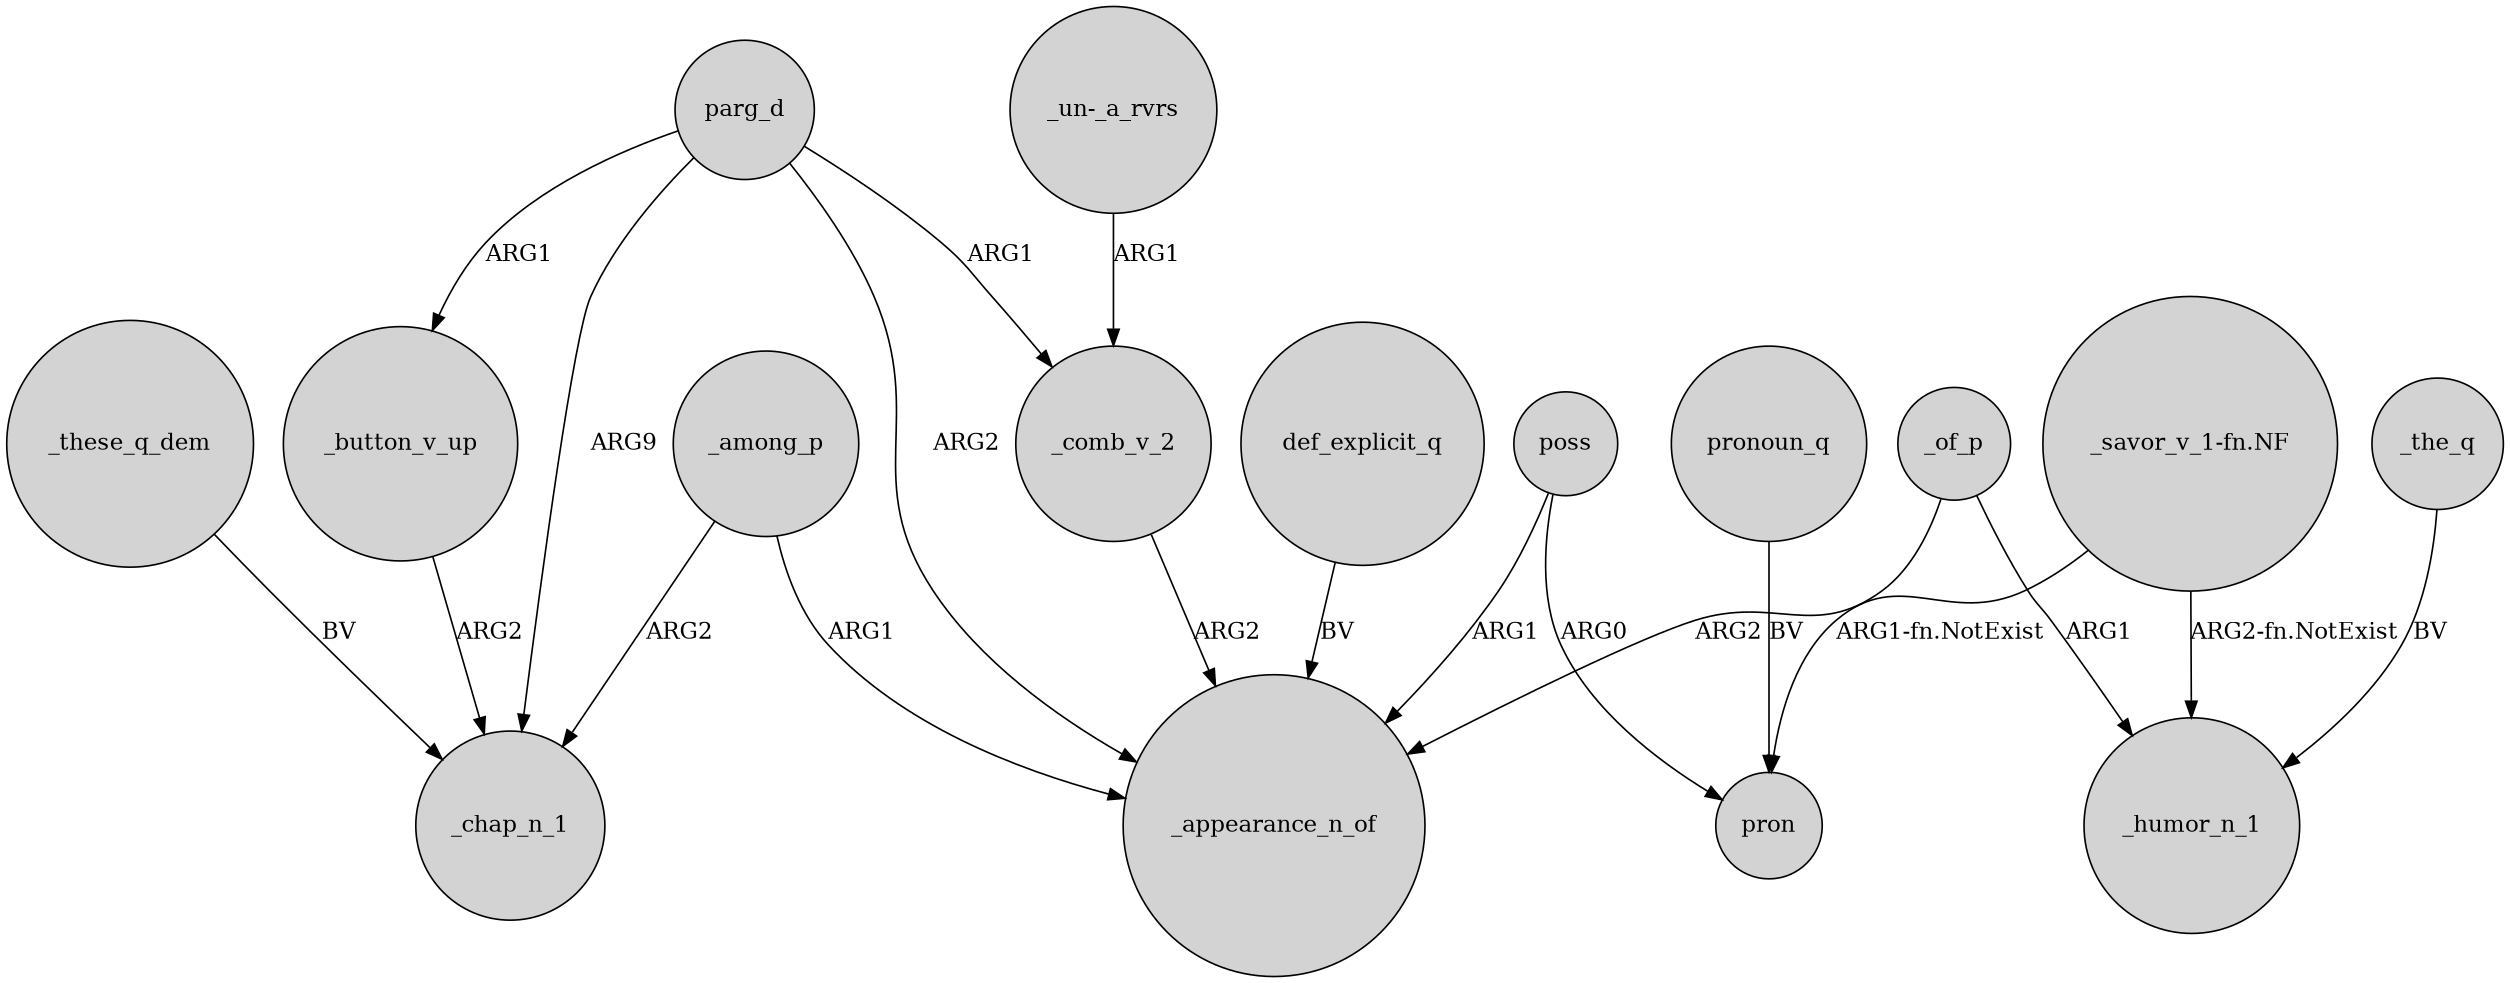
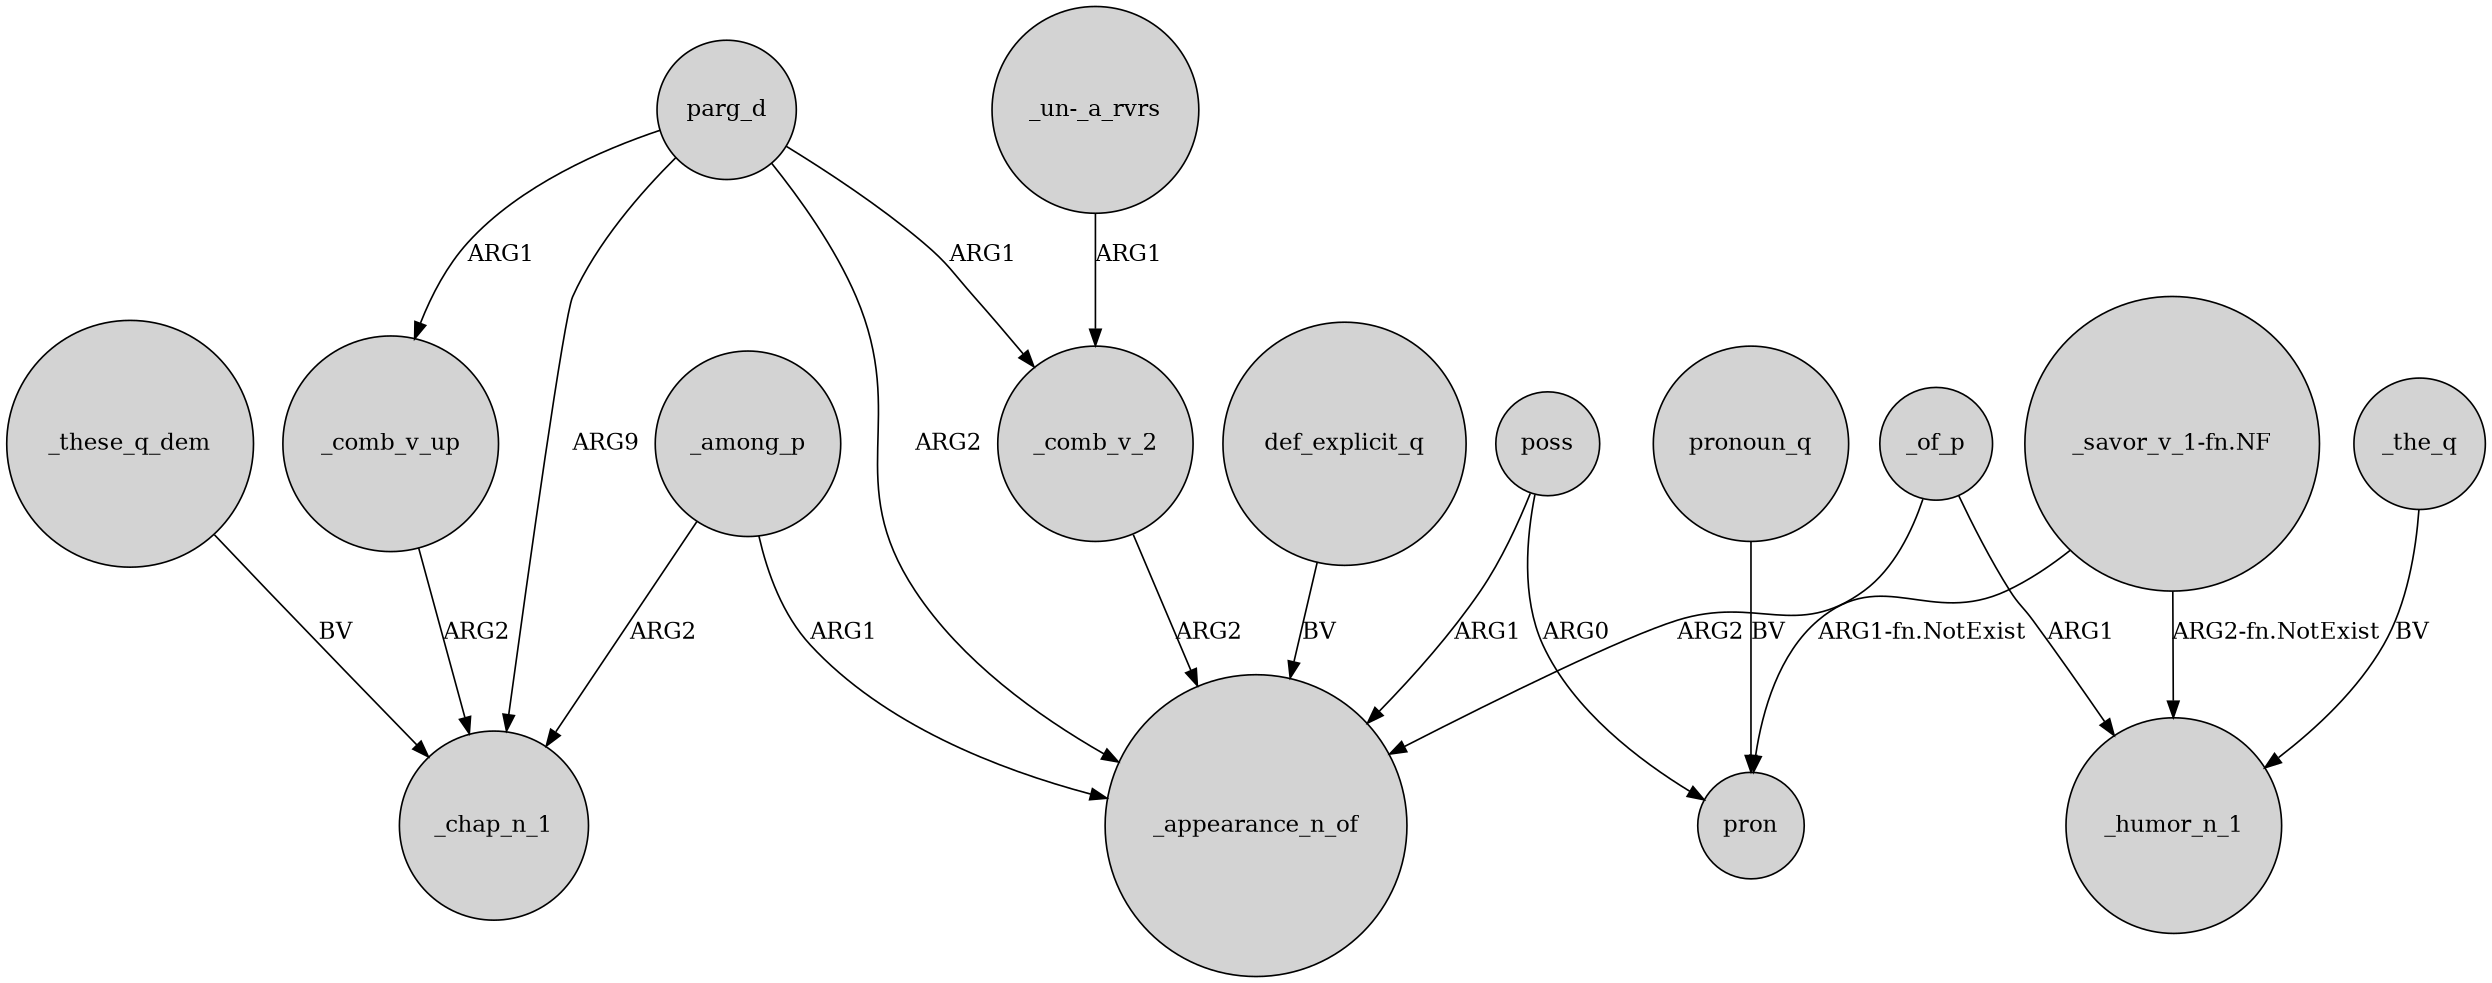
(401, 444) -> (391, 444)
